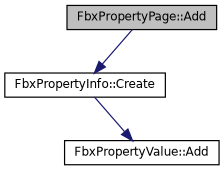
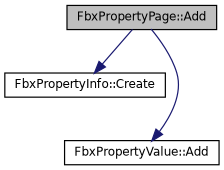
(110, 114) -> (178, 79)
